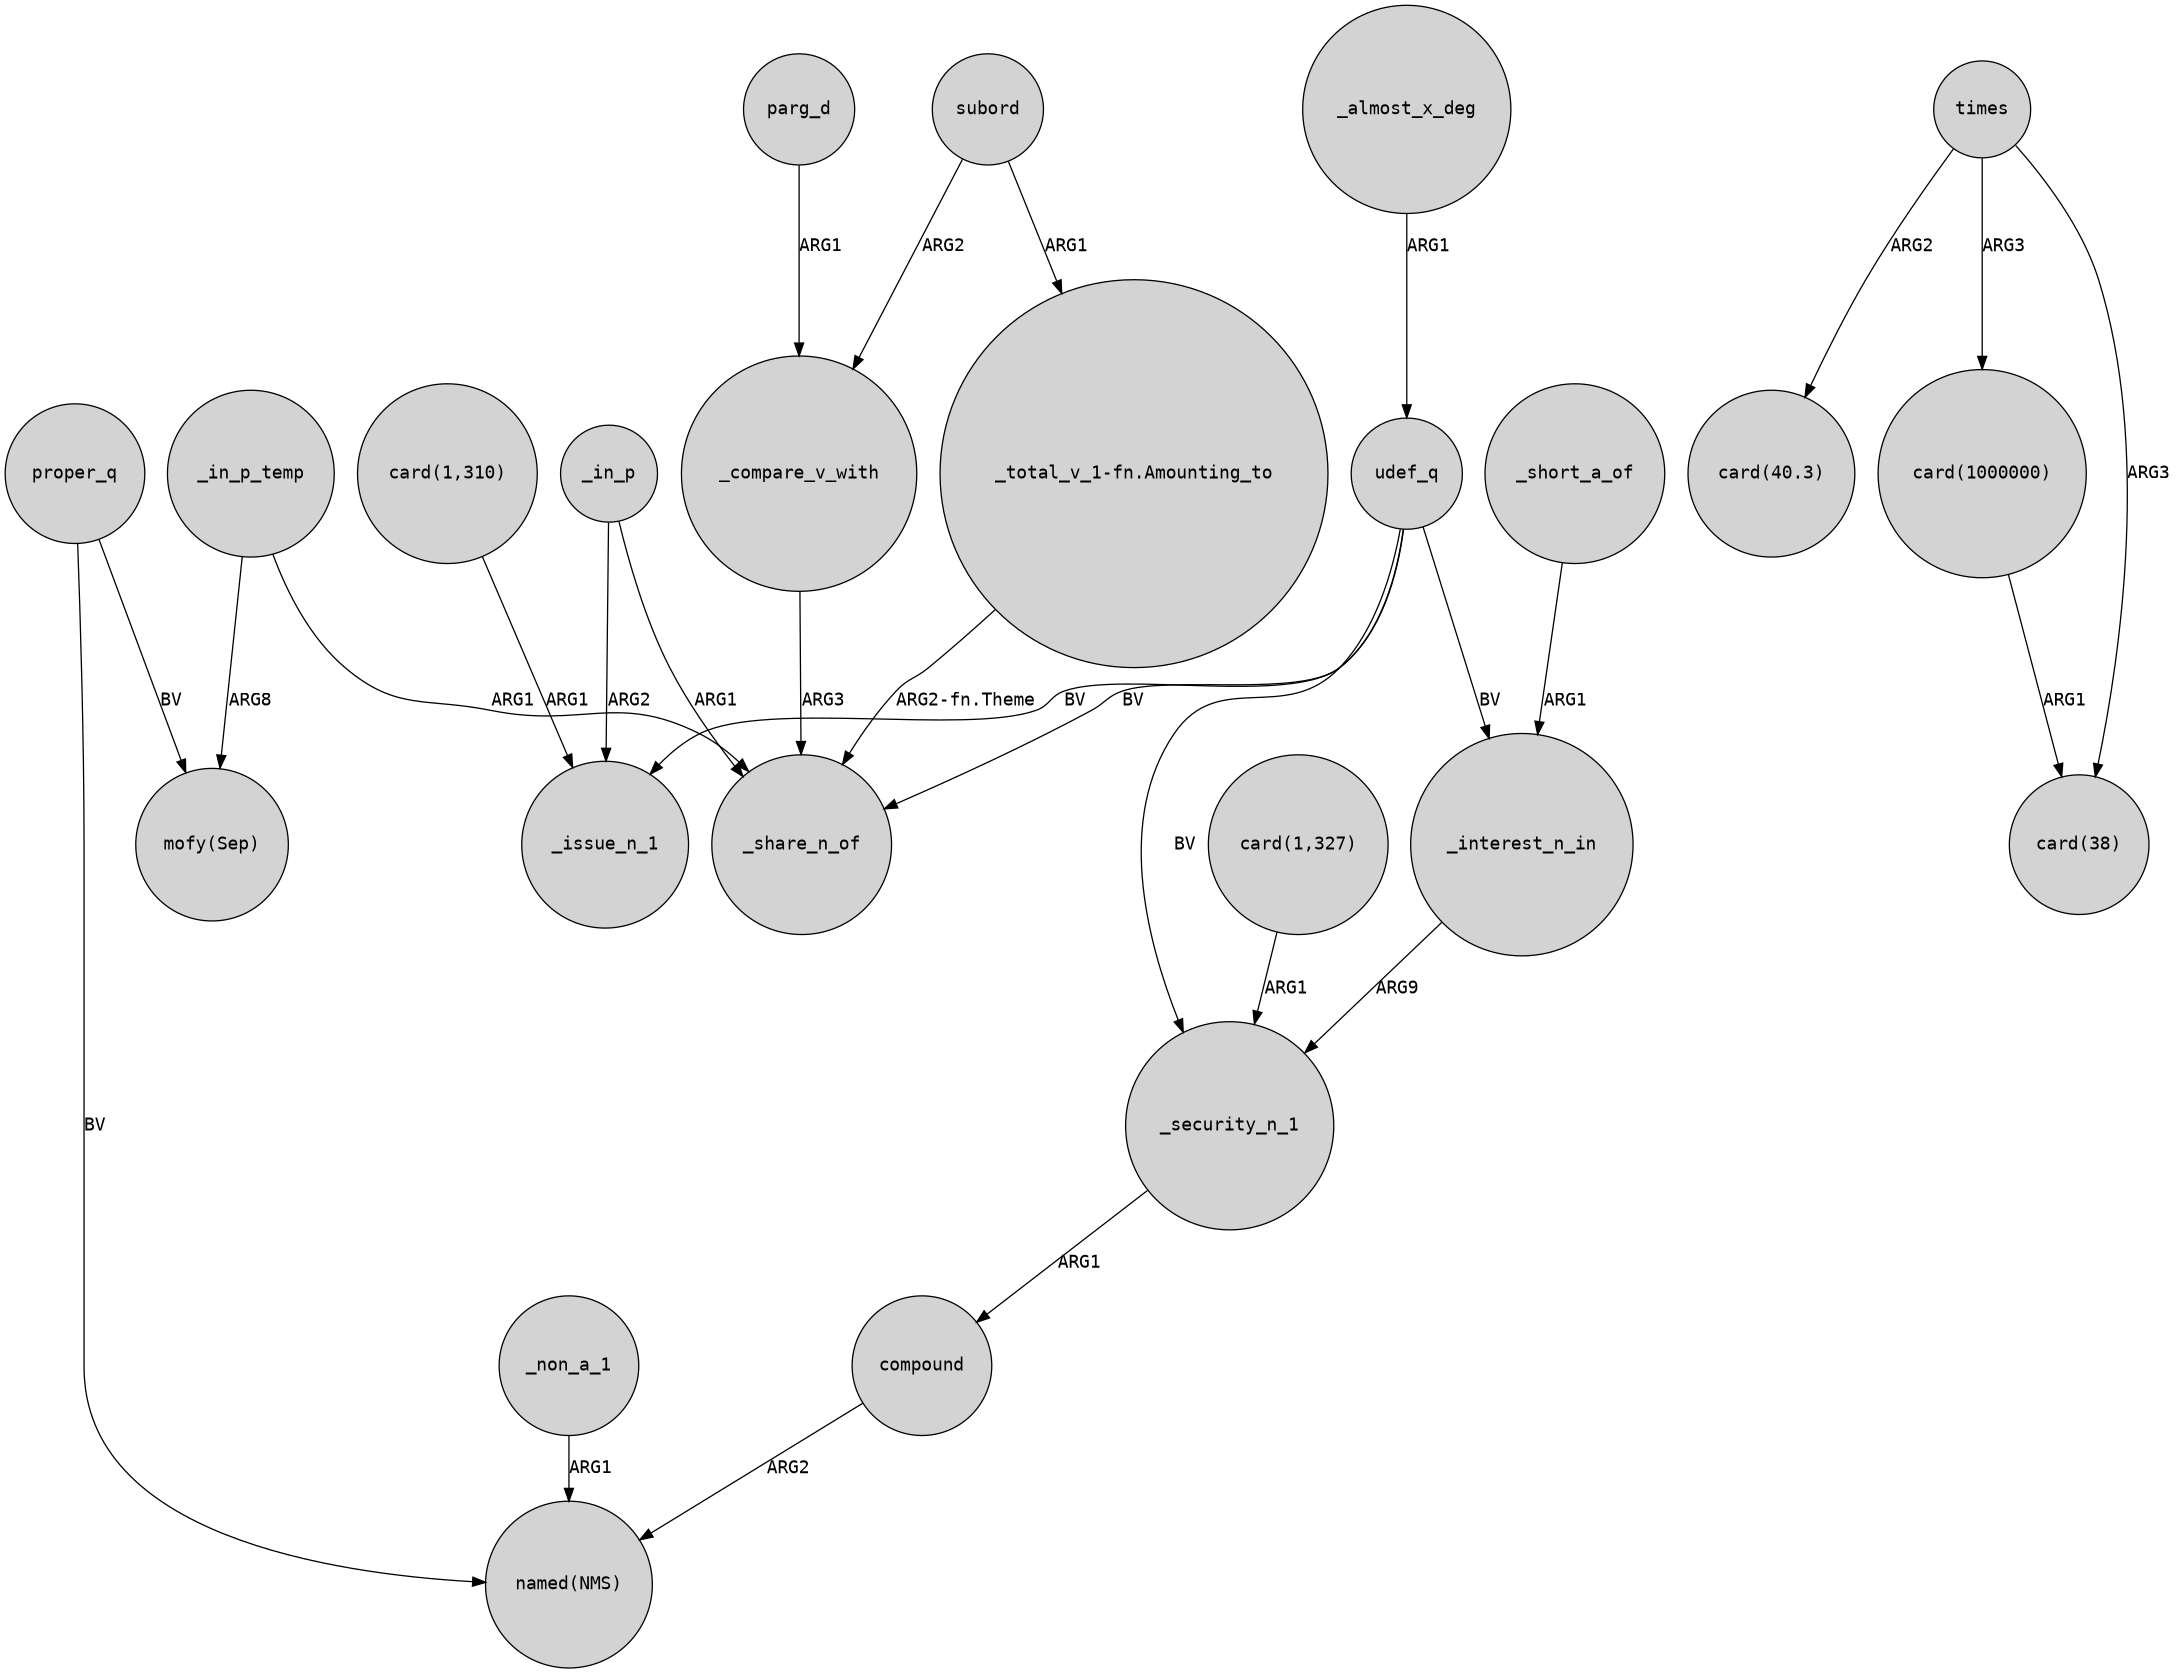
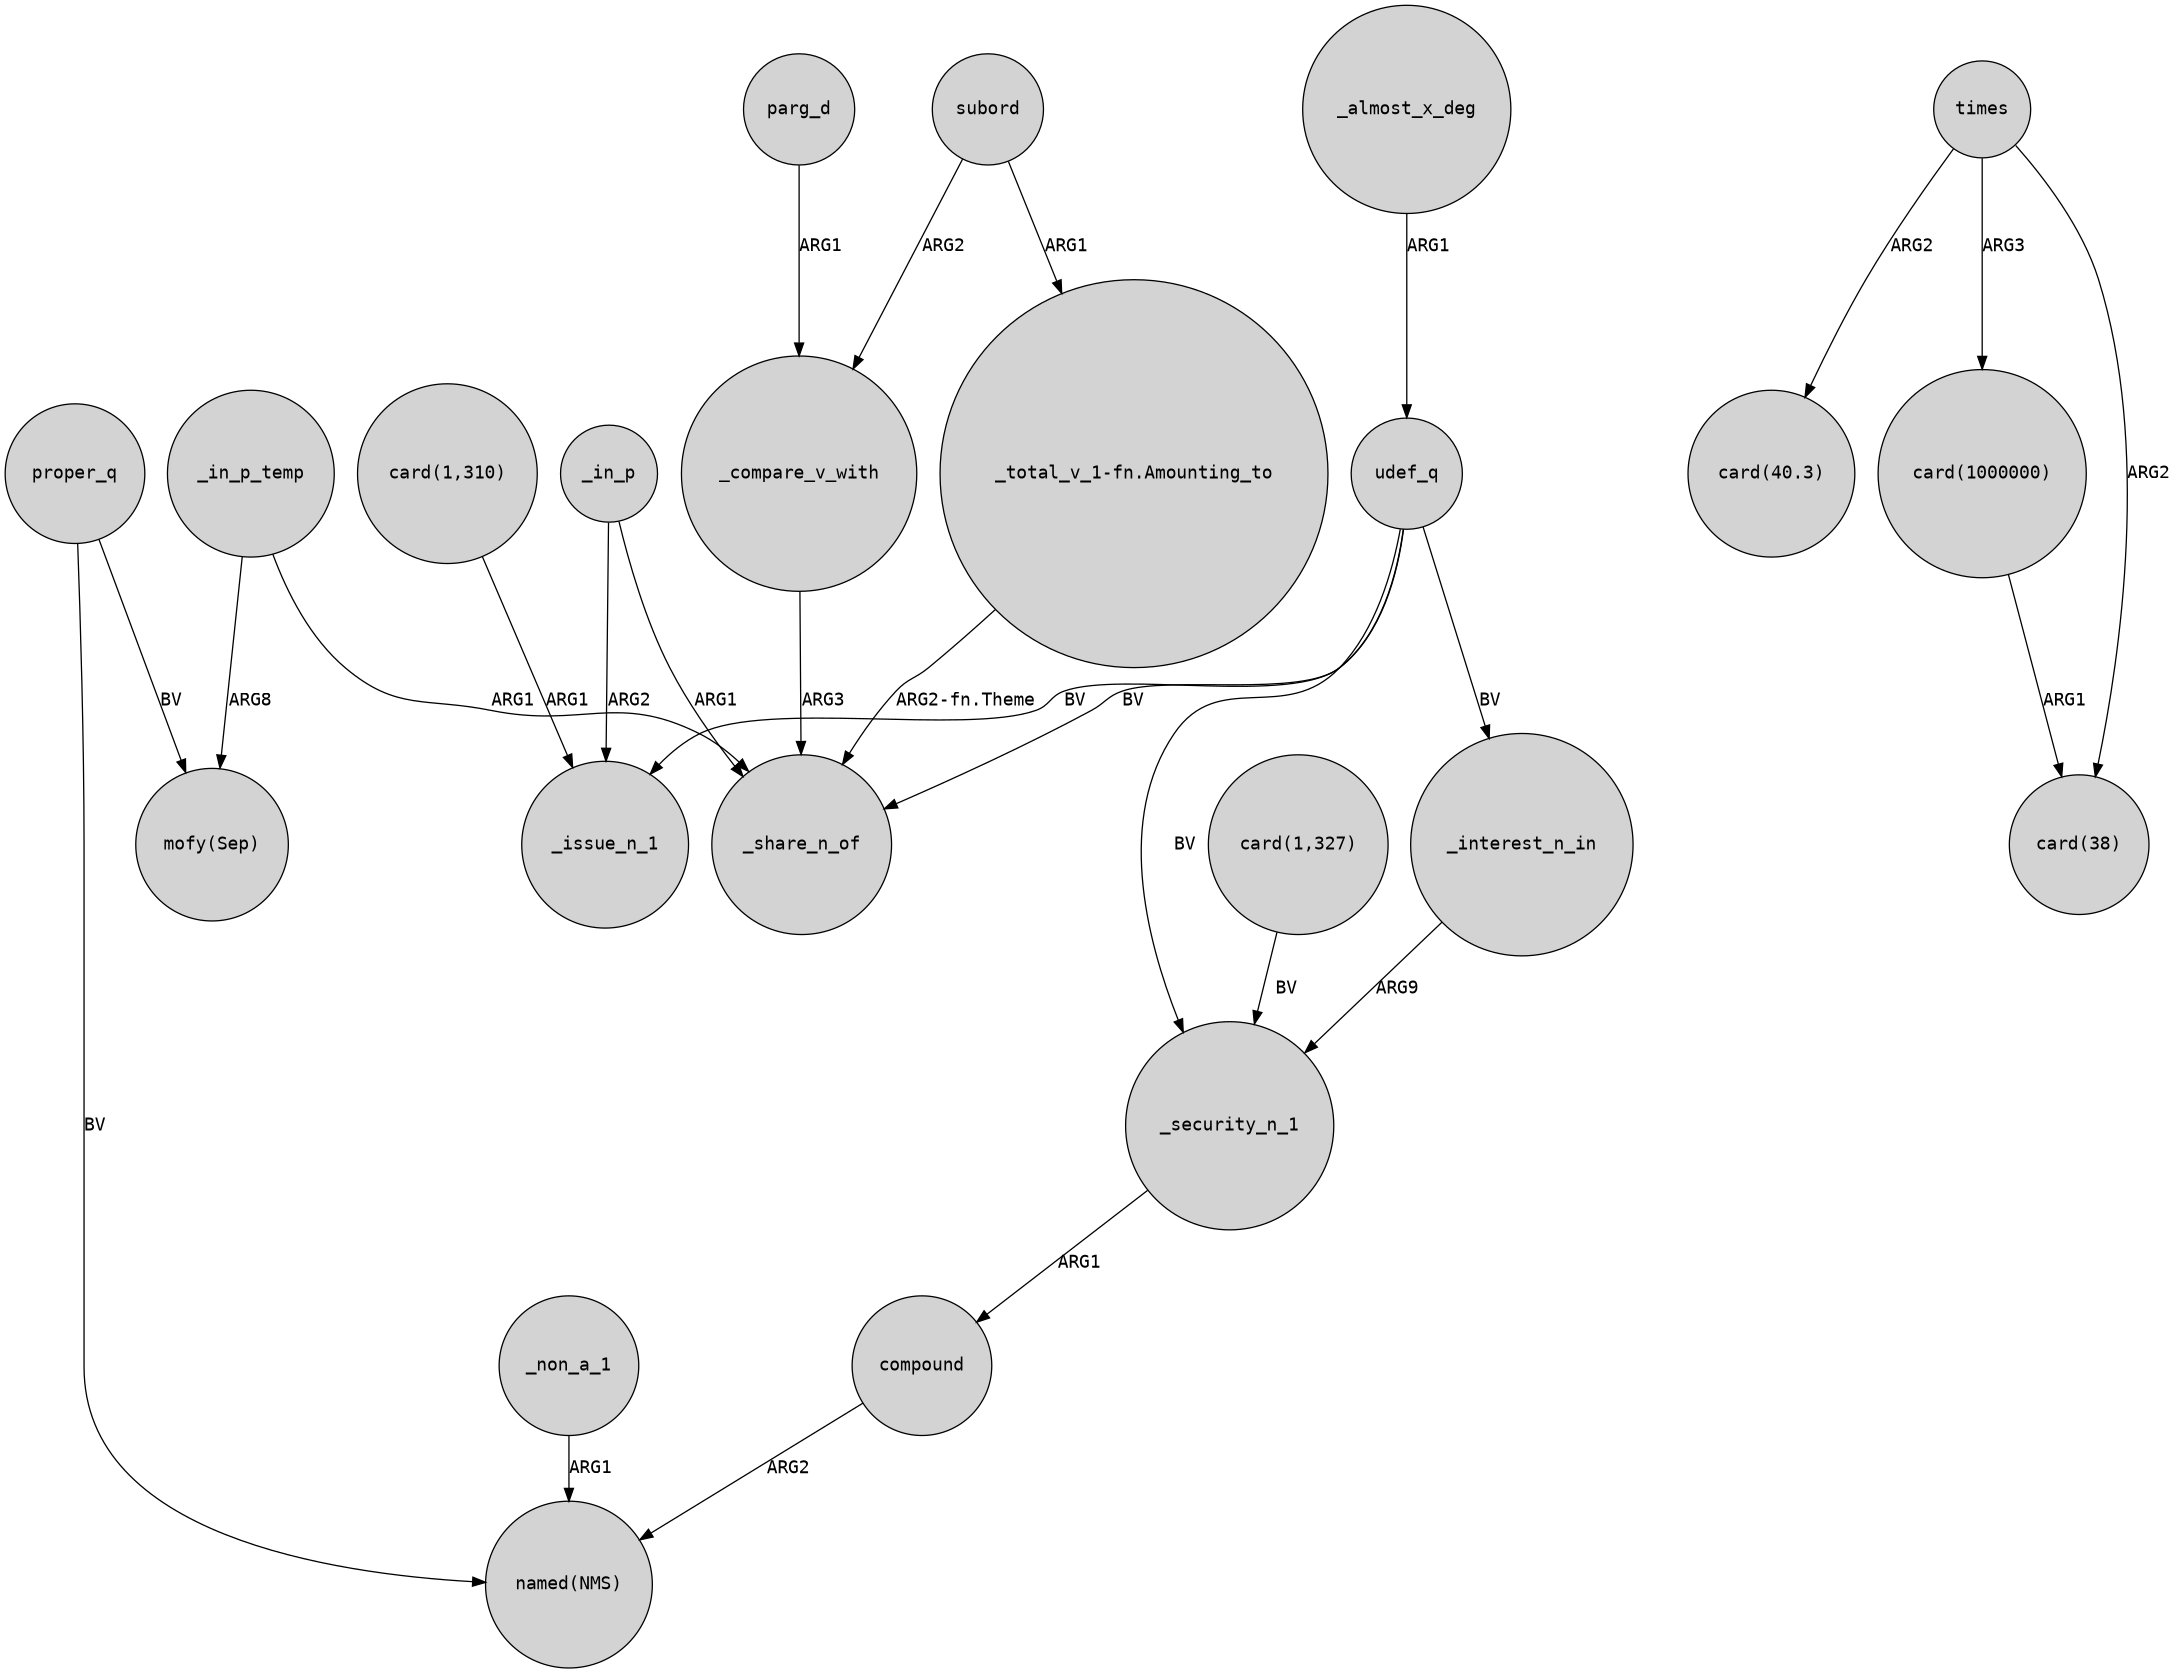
(1575, 474) -> none
(2149, 474) -> (2149, 474)
(1287, 989) -> (1287, 989)
